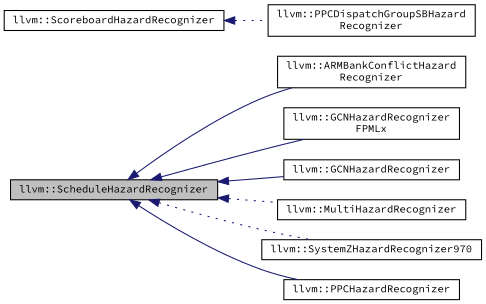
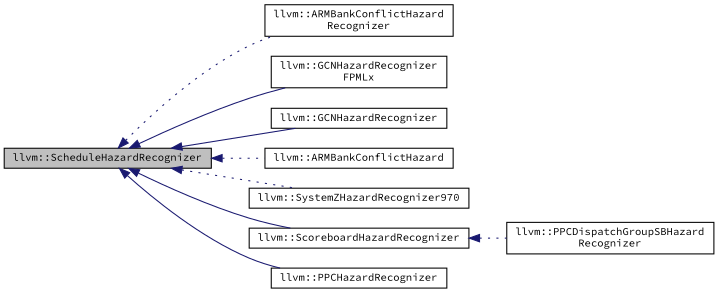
(211, 124) -> (194, 80)
none -> (213, 206)
(372, 210) -> (359, 158)
